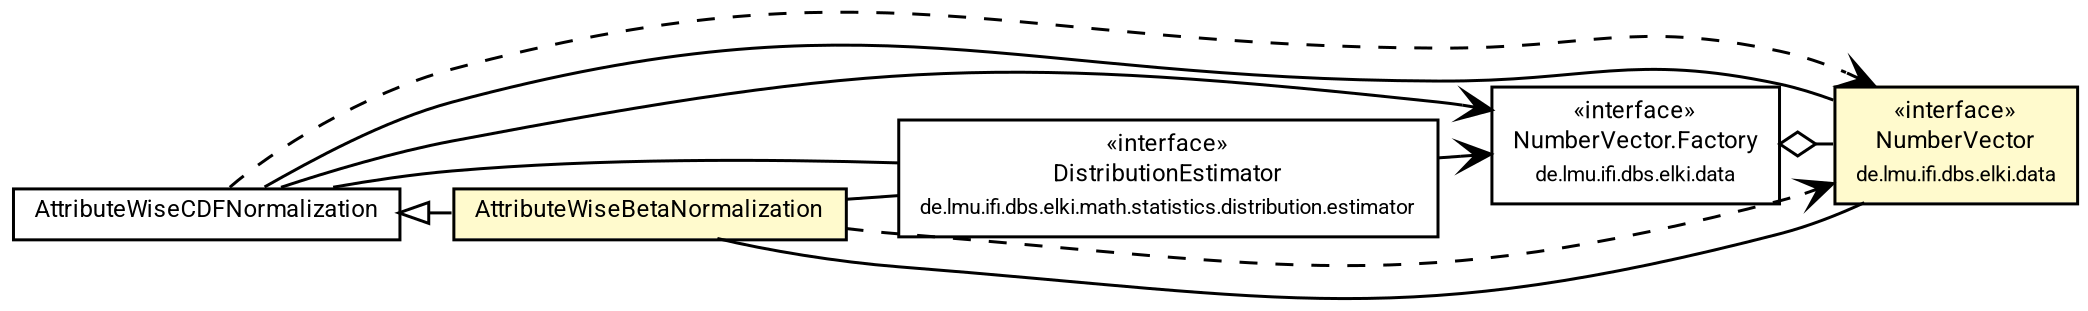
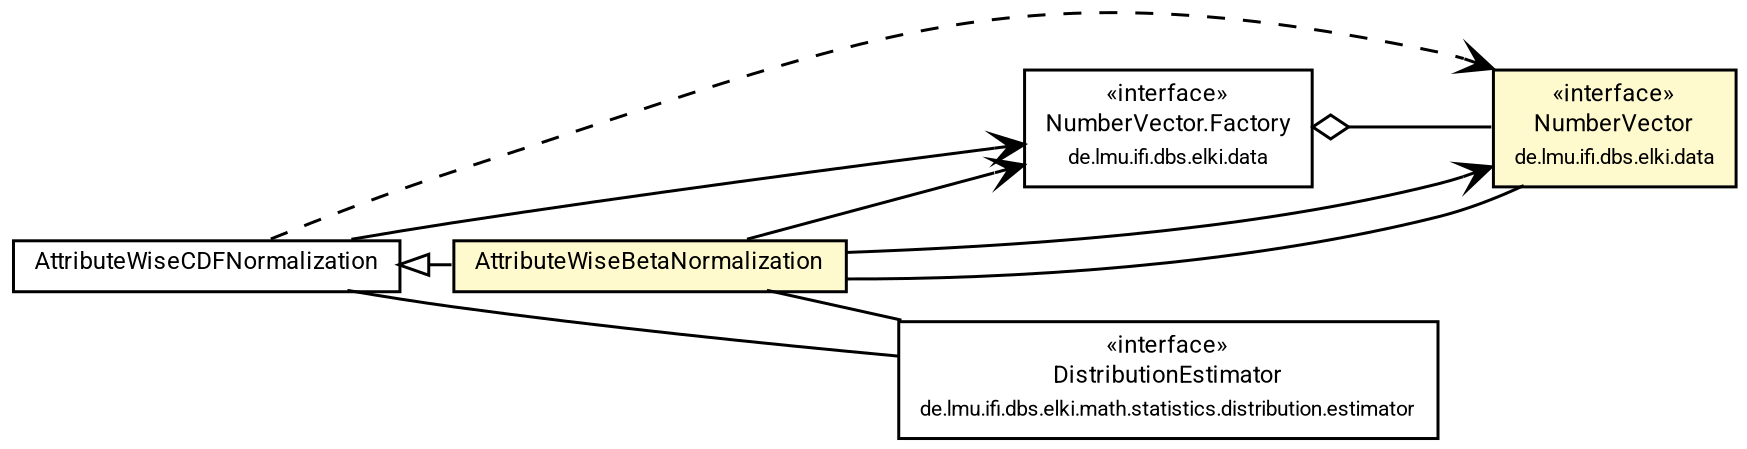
(999, 53) -> none
(1450, 157) -> (871, 206)
(1328, 265) -> (1156, 231)
